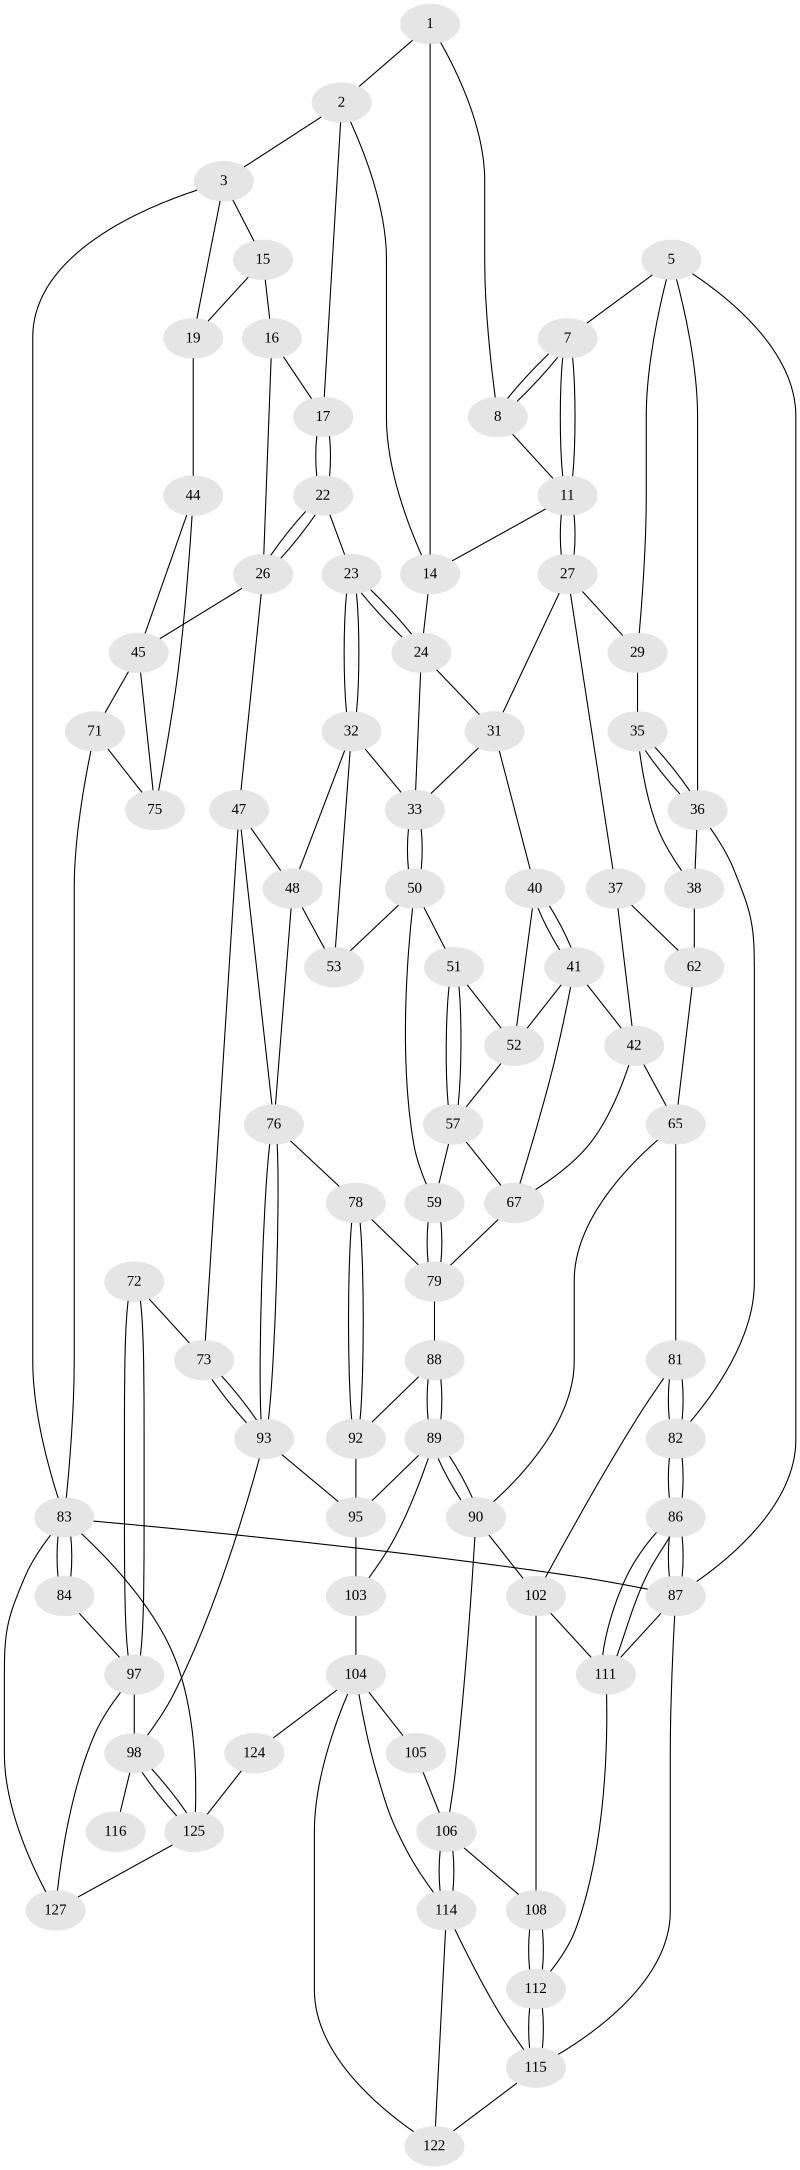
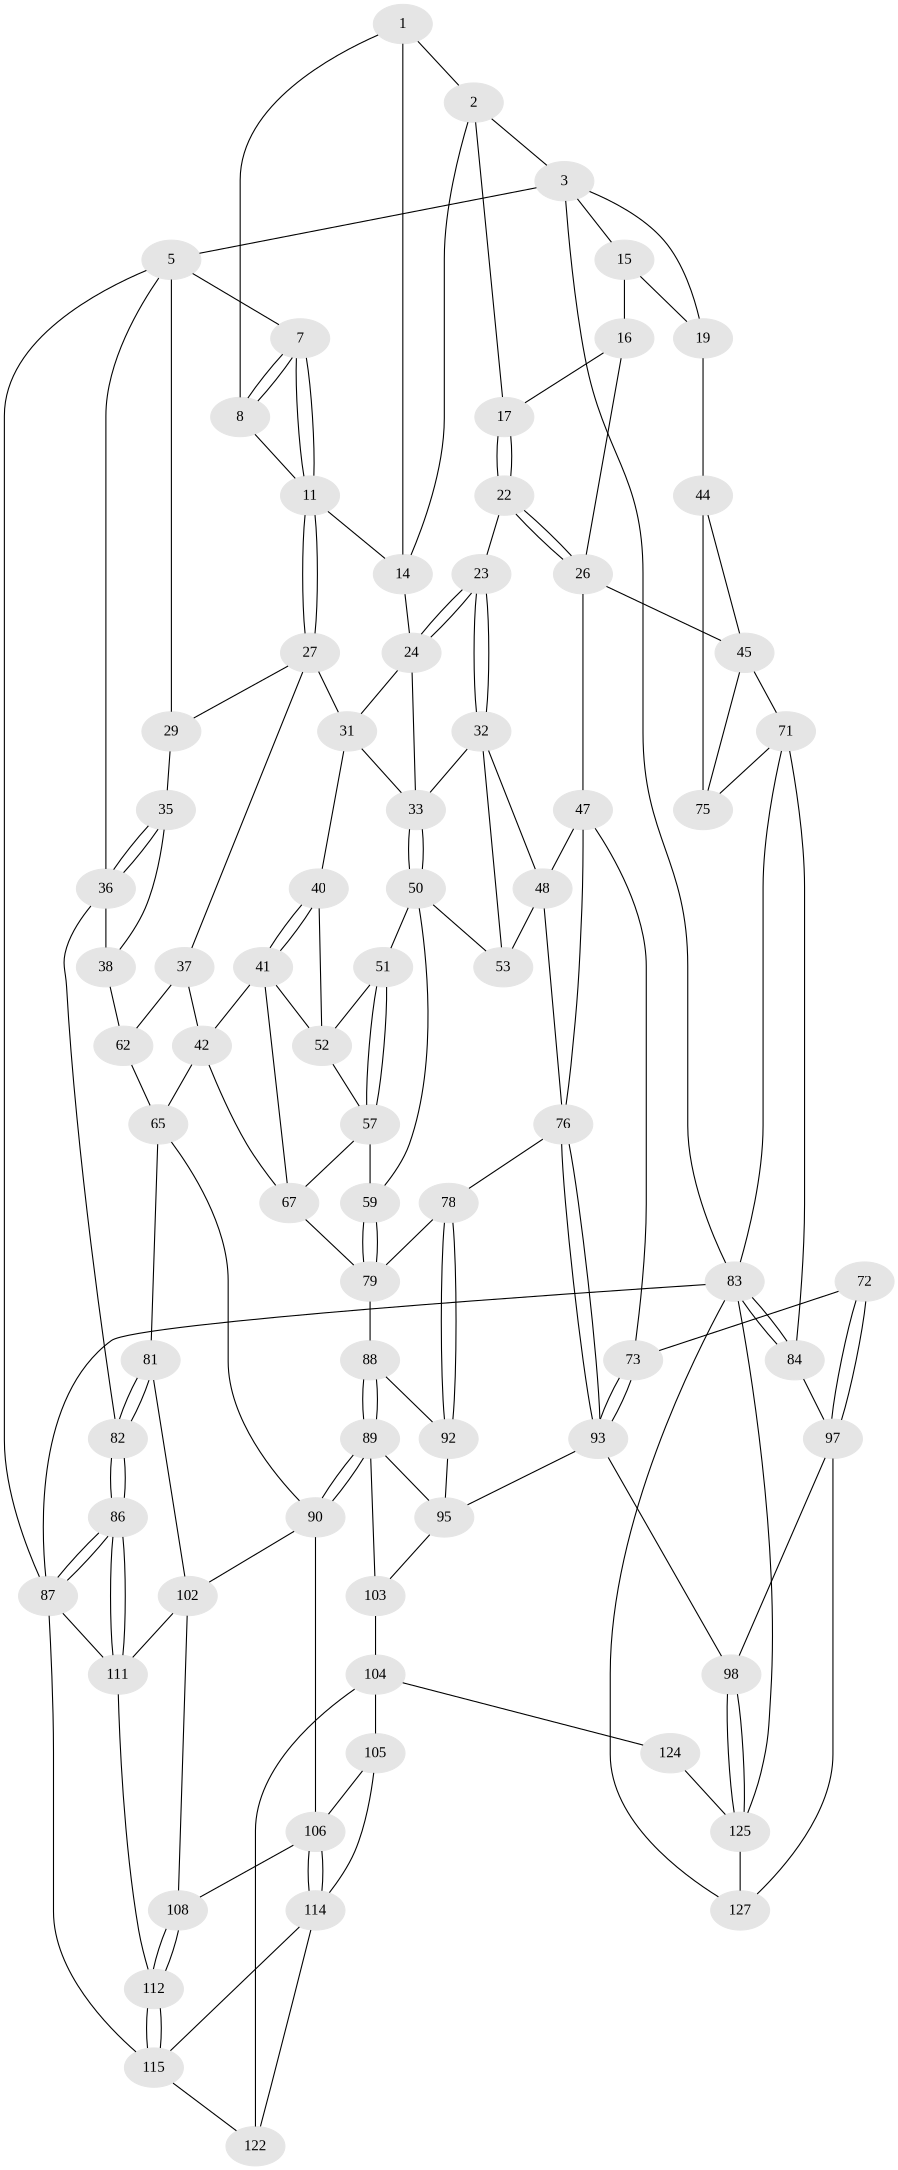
none -> (368, 220)
none -> (805, 1045)
(384, 1798) -> (360, 1836)
(116, 1832) -> none
